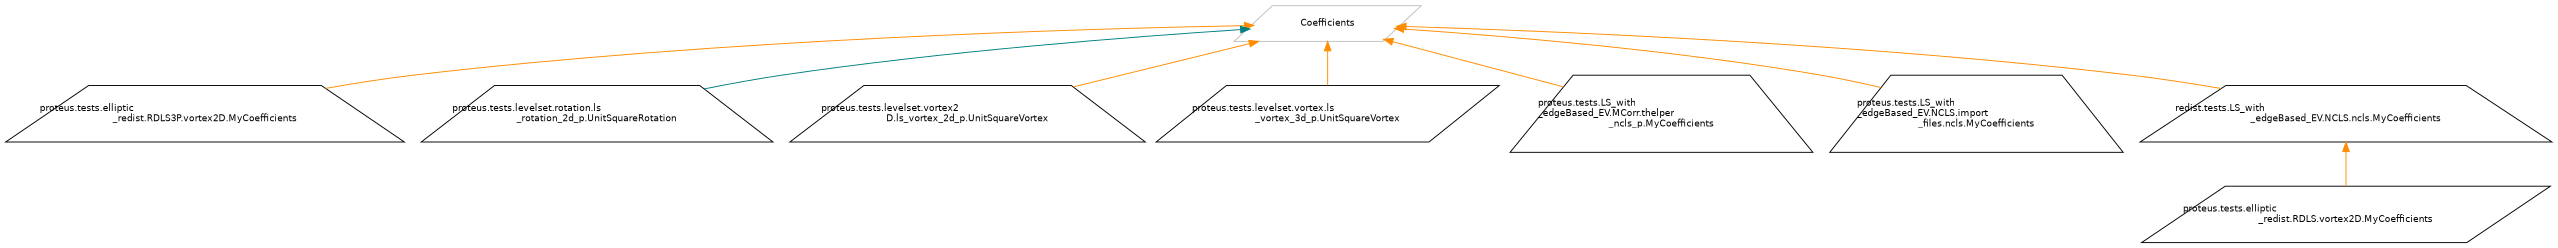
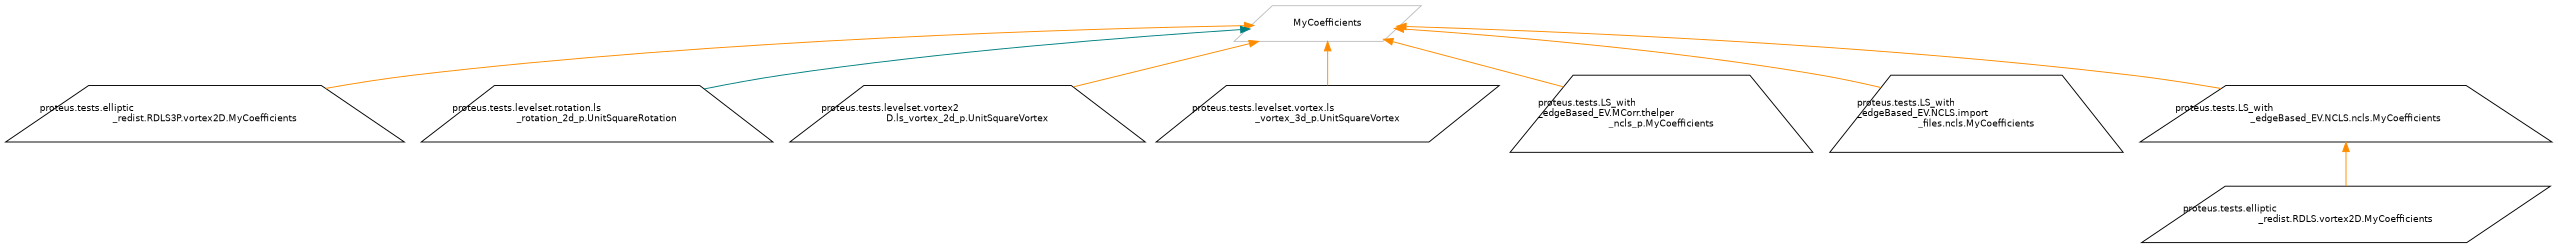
(1328, 24) -> (1328, 24)
(2346, 114) -> (2346, 114)
